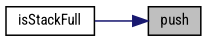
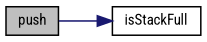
(114, 21) -> (78, 21)
